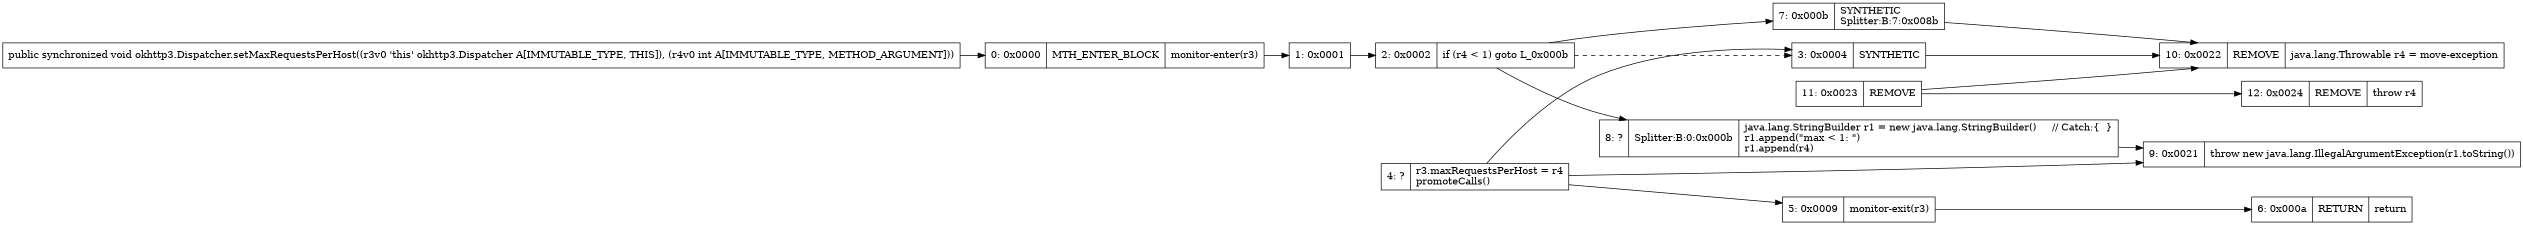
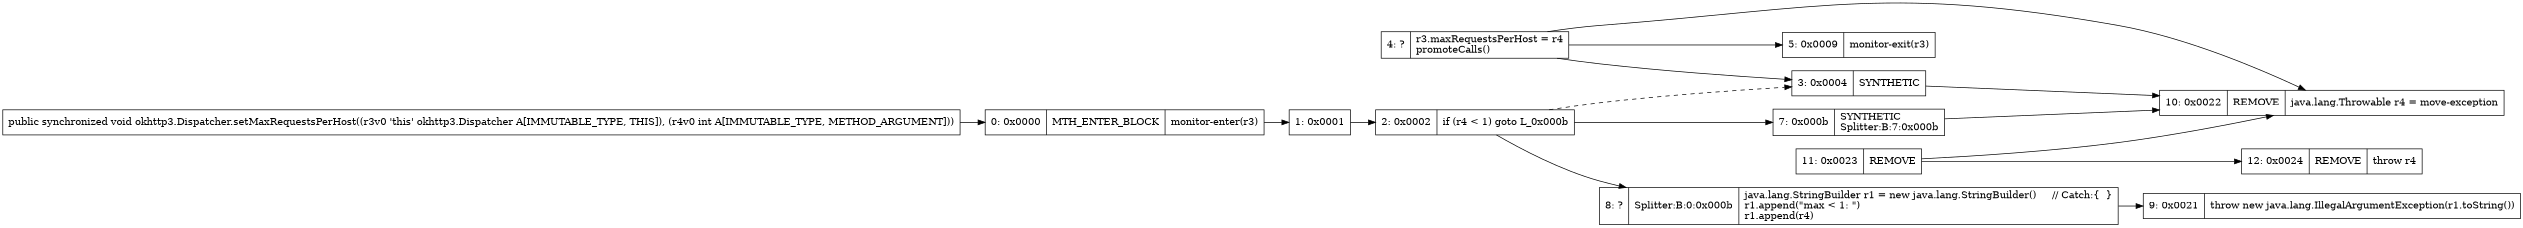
(1889, 21) -> (1889, 127)
(1852, 170) -> (1929, 4)
(2332, 210) -> none
